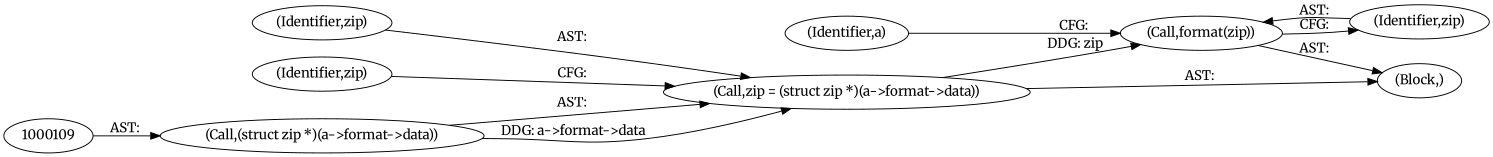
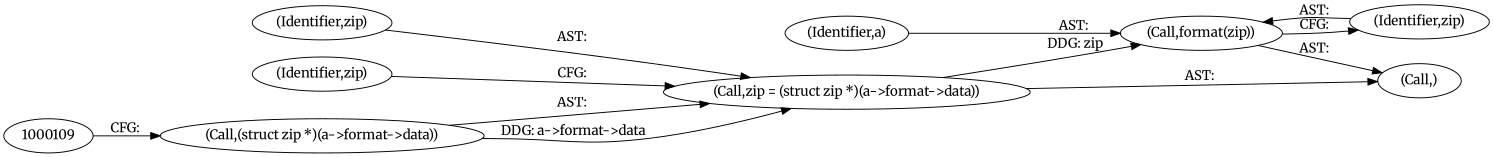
(1075, 26) -> (1075, 26)
(1419, 81) -> (1419, 81)
(127, 129) -> (127, 129)
